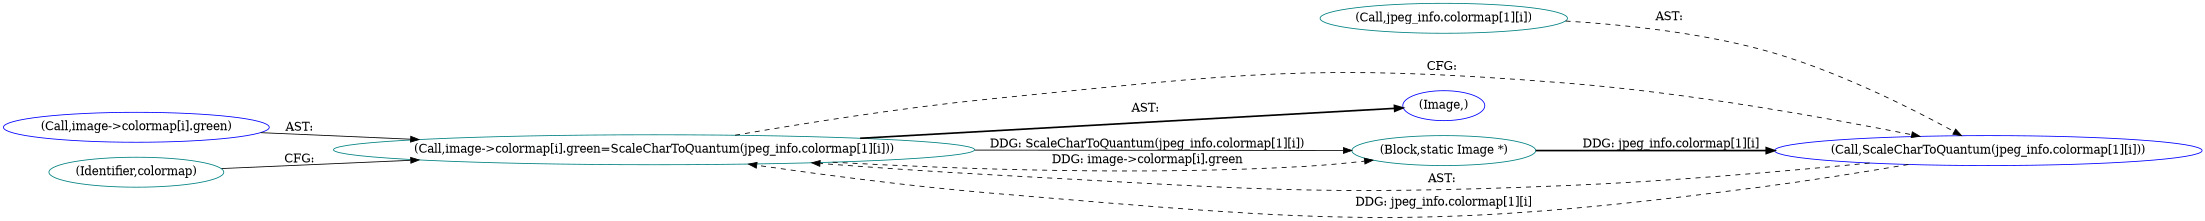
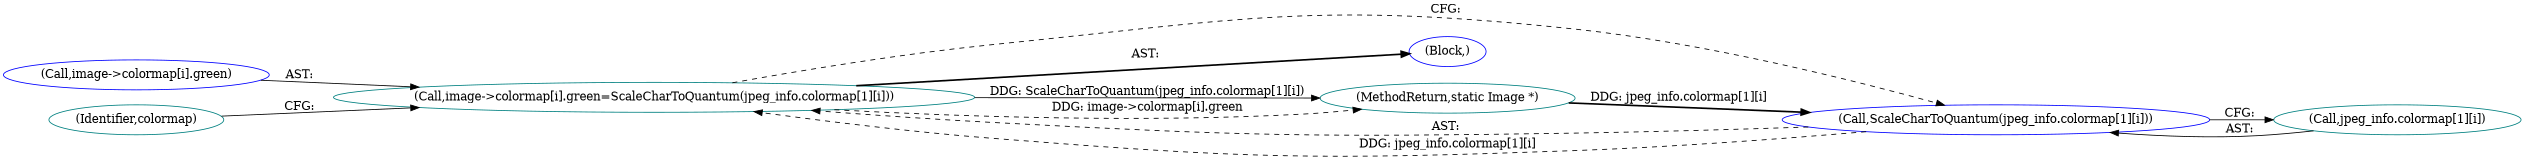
(1767, 51) -> (2216, 137)
(1444, 106) -> (1448, 52)
none -> (2237, 120)
(1444, 151) -> (1448, 98)
